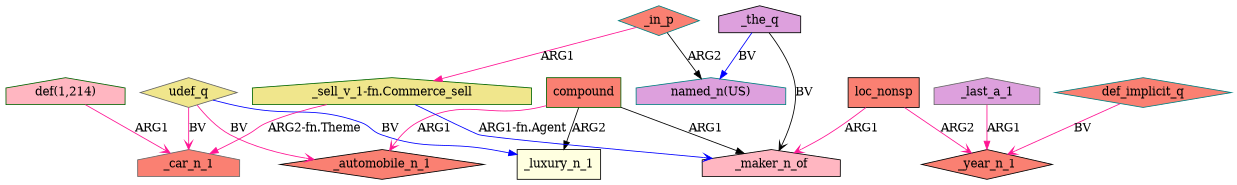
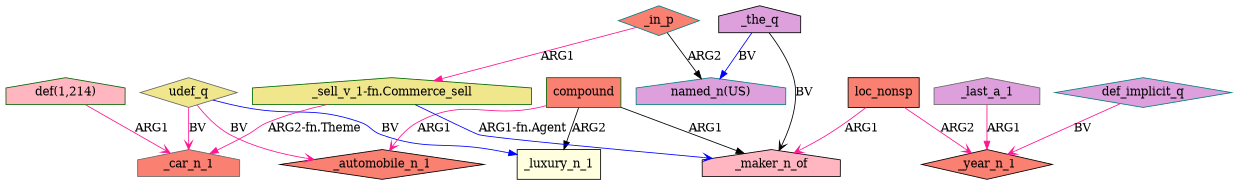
(1143, 93) -> (1143, 93)
